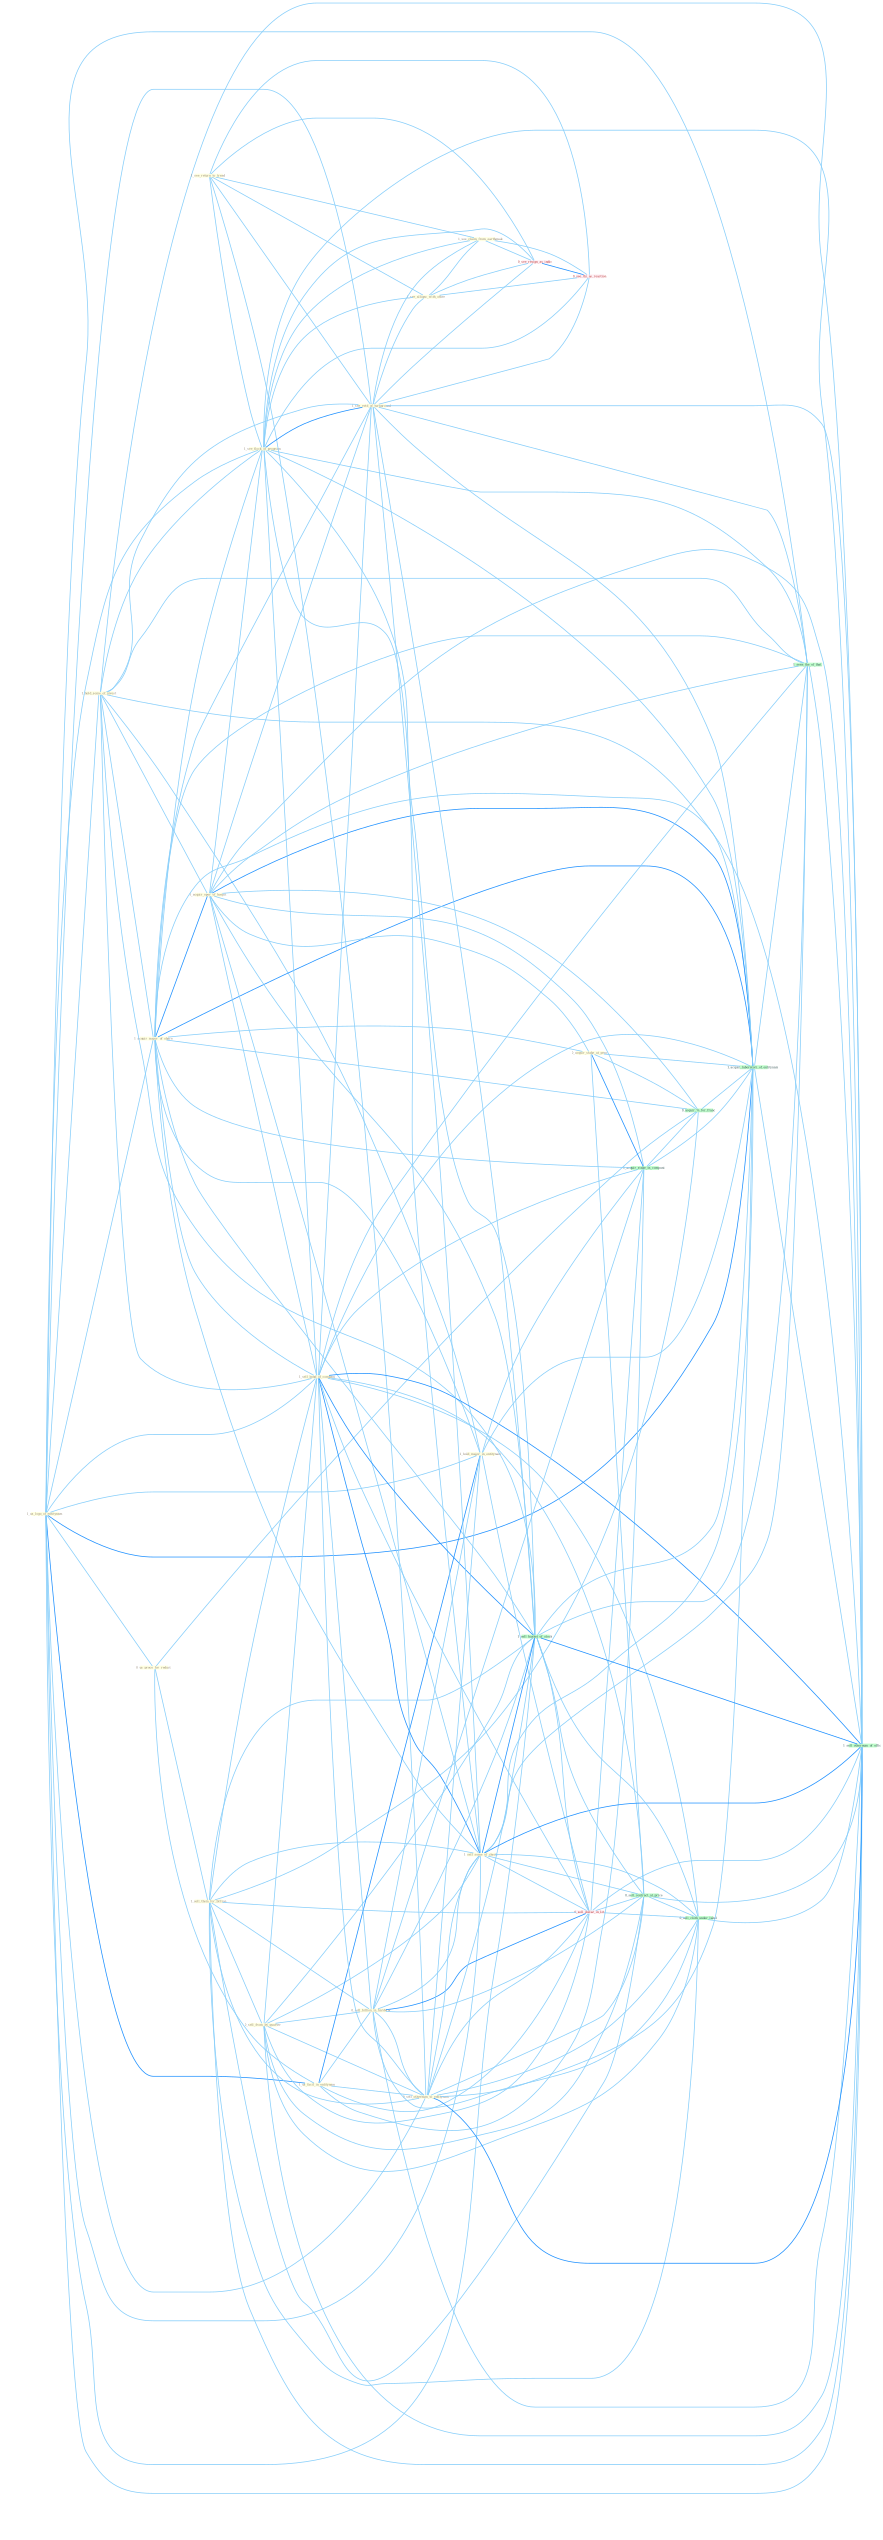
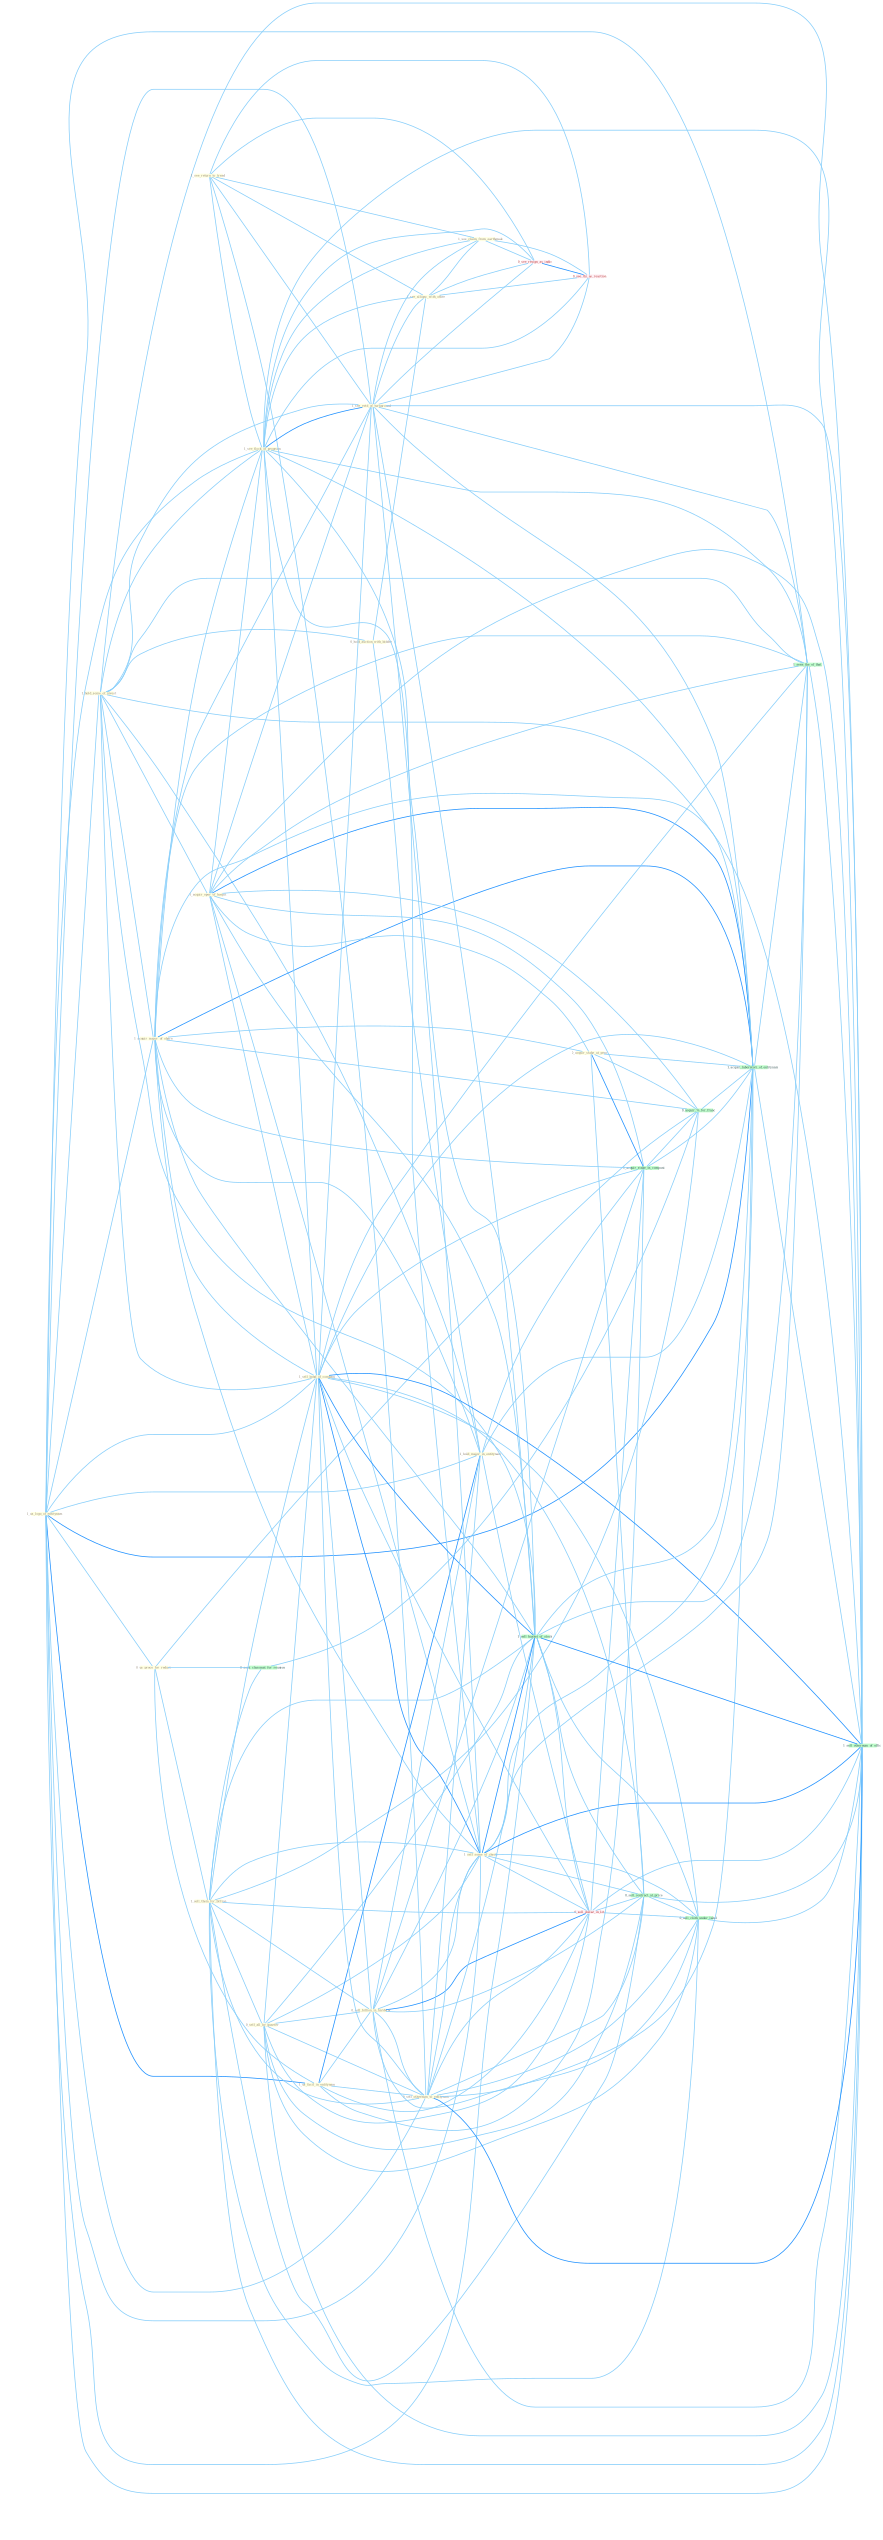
none -> (372, 642)
(181, 967) -> none
none -> (263, 1668)
(263, 2025) -> (263, 2025)
